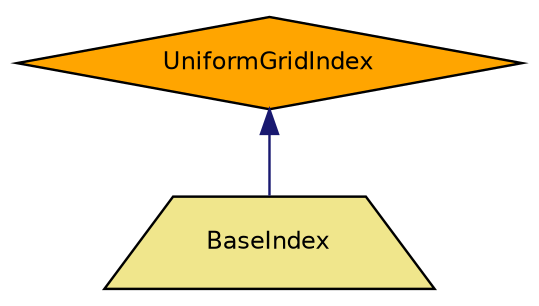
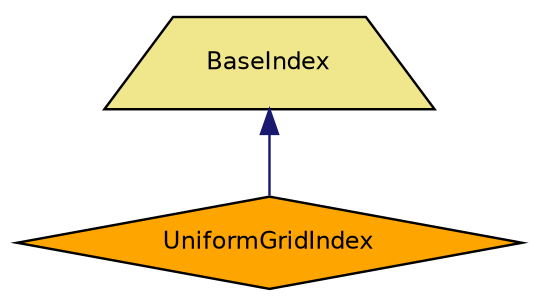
(269, 165) -> (269, 165)
